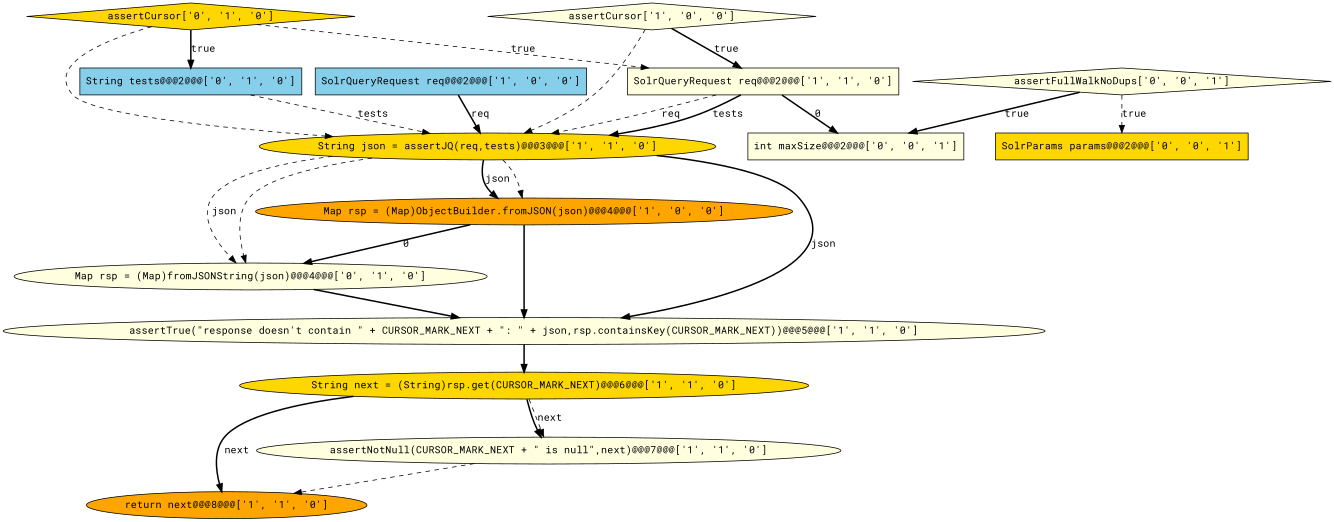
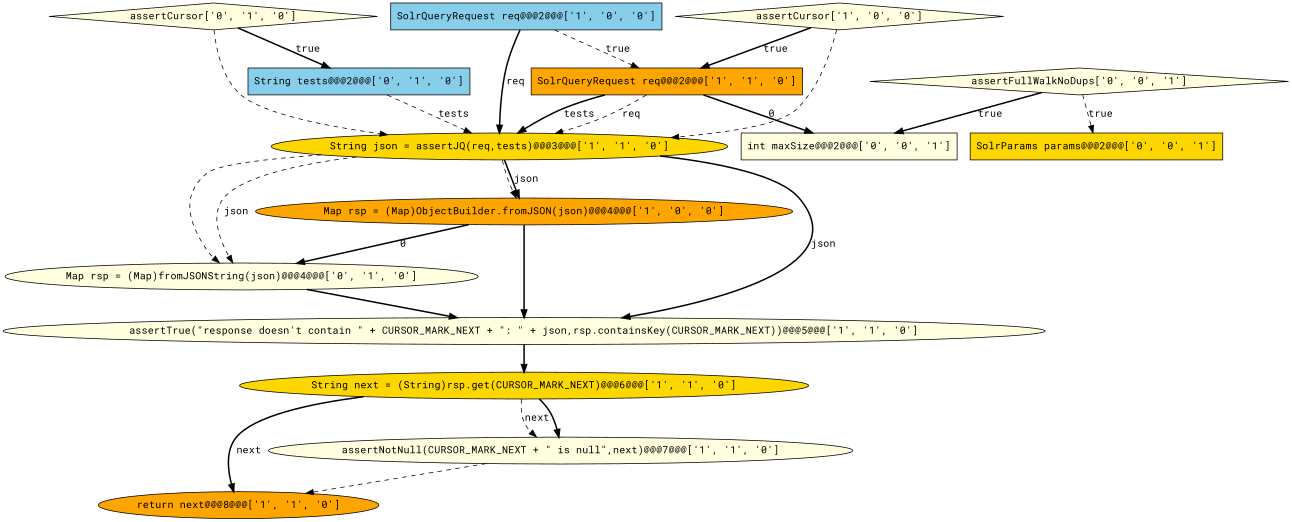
(191, 16) -> (213, 16)
(449, 46) -> (593, 47)
(763, 81) -> (667, 81)
